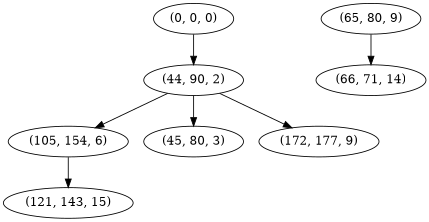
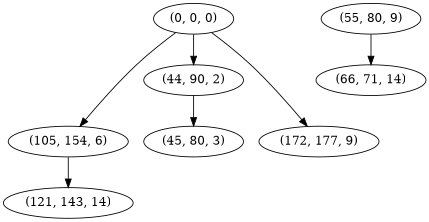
(371, 19) -> (371, 19)
(135, 109) -> (128, 73)
(252, 109) -> (259, 73)
(68, 203) -> (68, 203)
